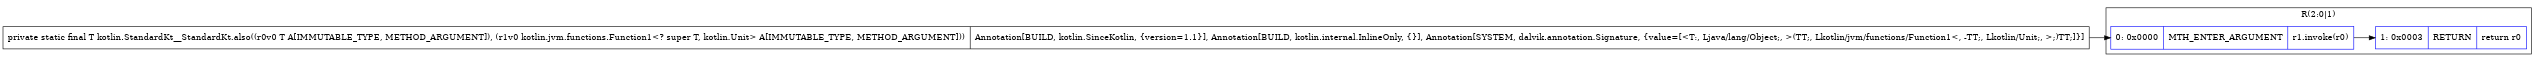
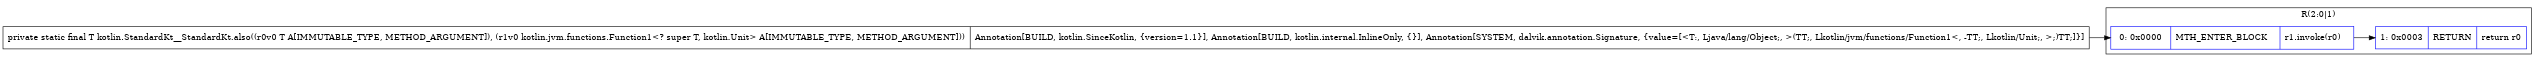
(2226, 38) -> (2222, 38)
